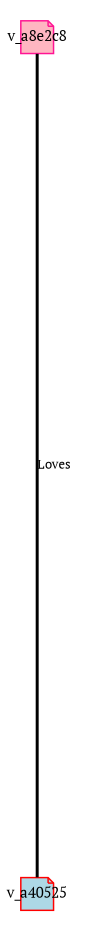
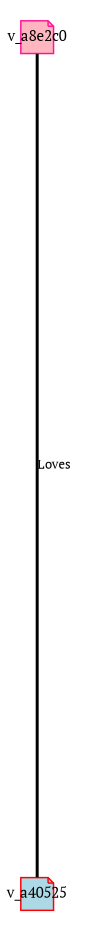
(37, 37) -> (37, 37)
